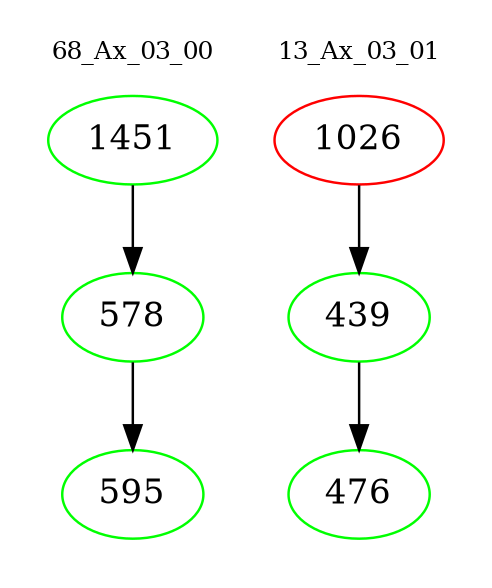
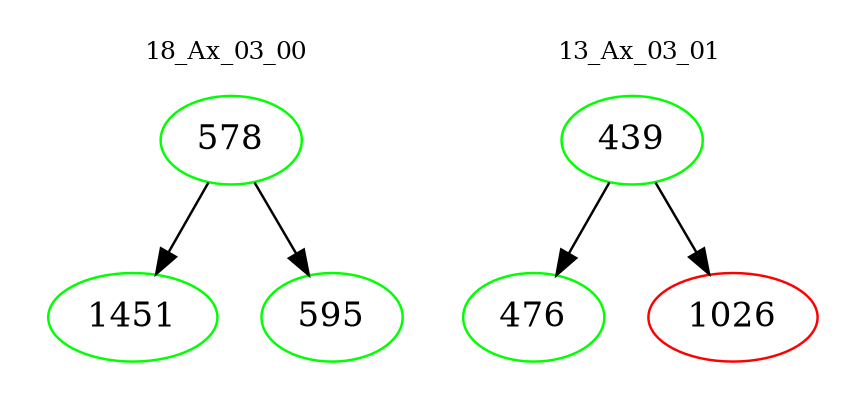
(133, 53) -> (226, 53)
(133, 217) -> (189, 217)
(359, 217) -> (676, 218)
